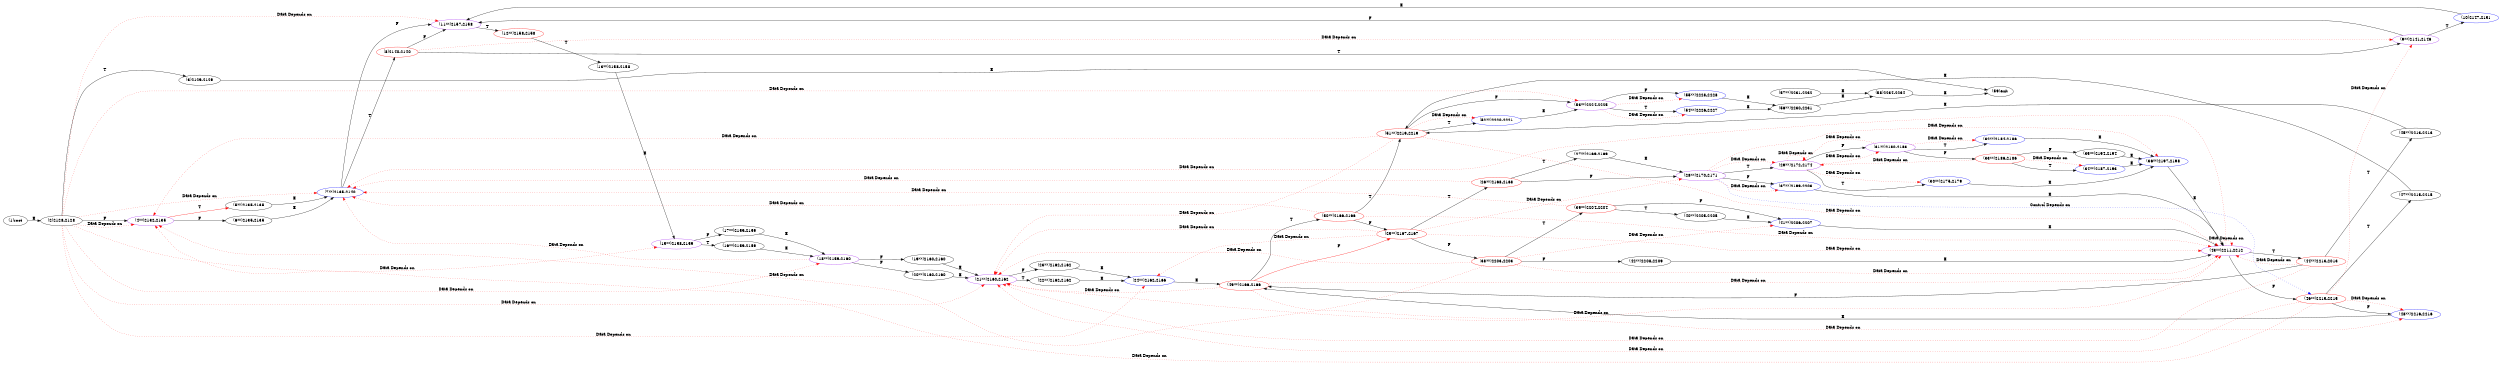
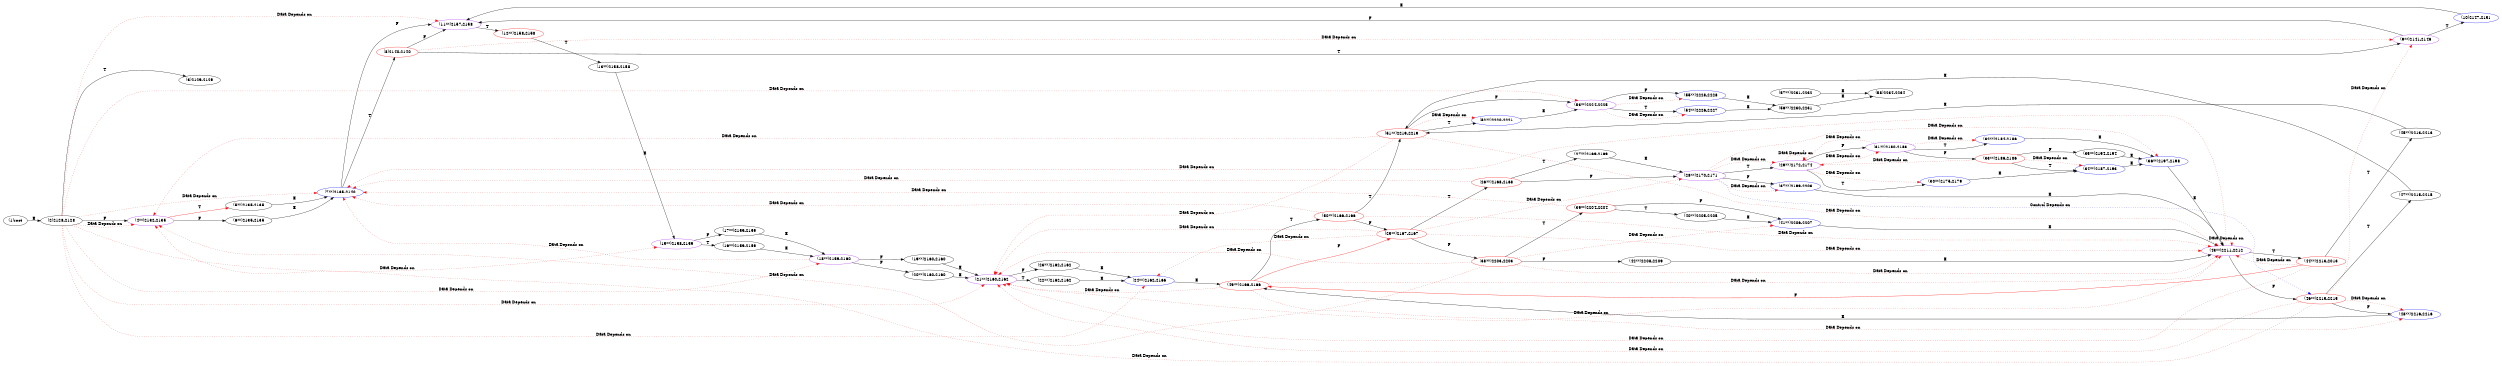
(2000, 92) -> none
(2060, 185) -> (2021, 176)
(1788, 298) -> (1788, 298)
